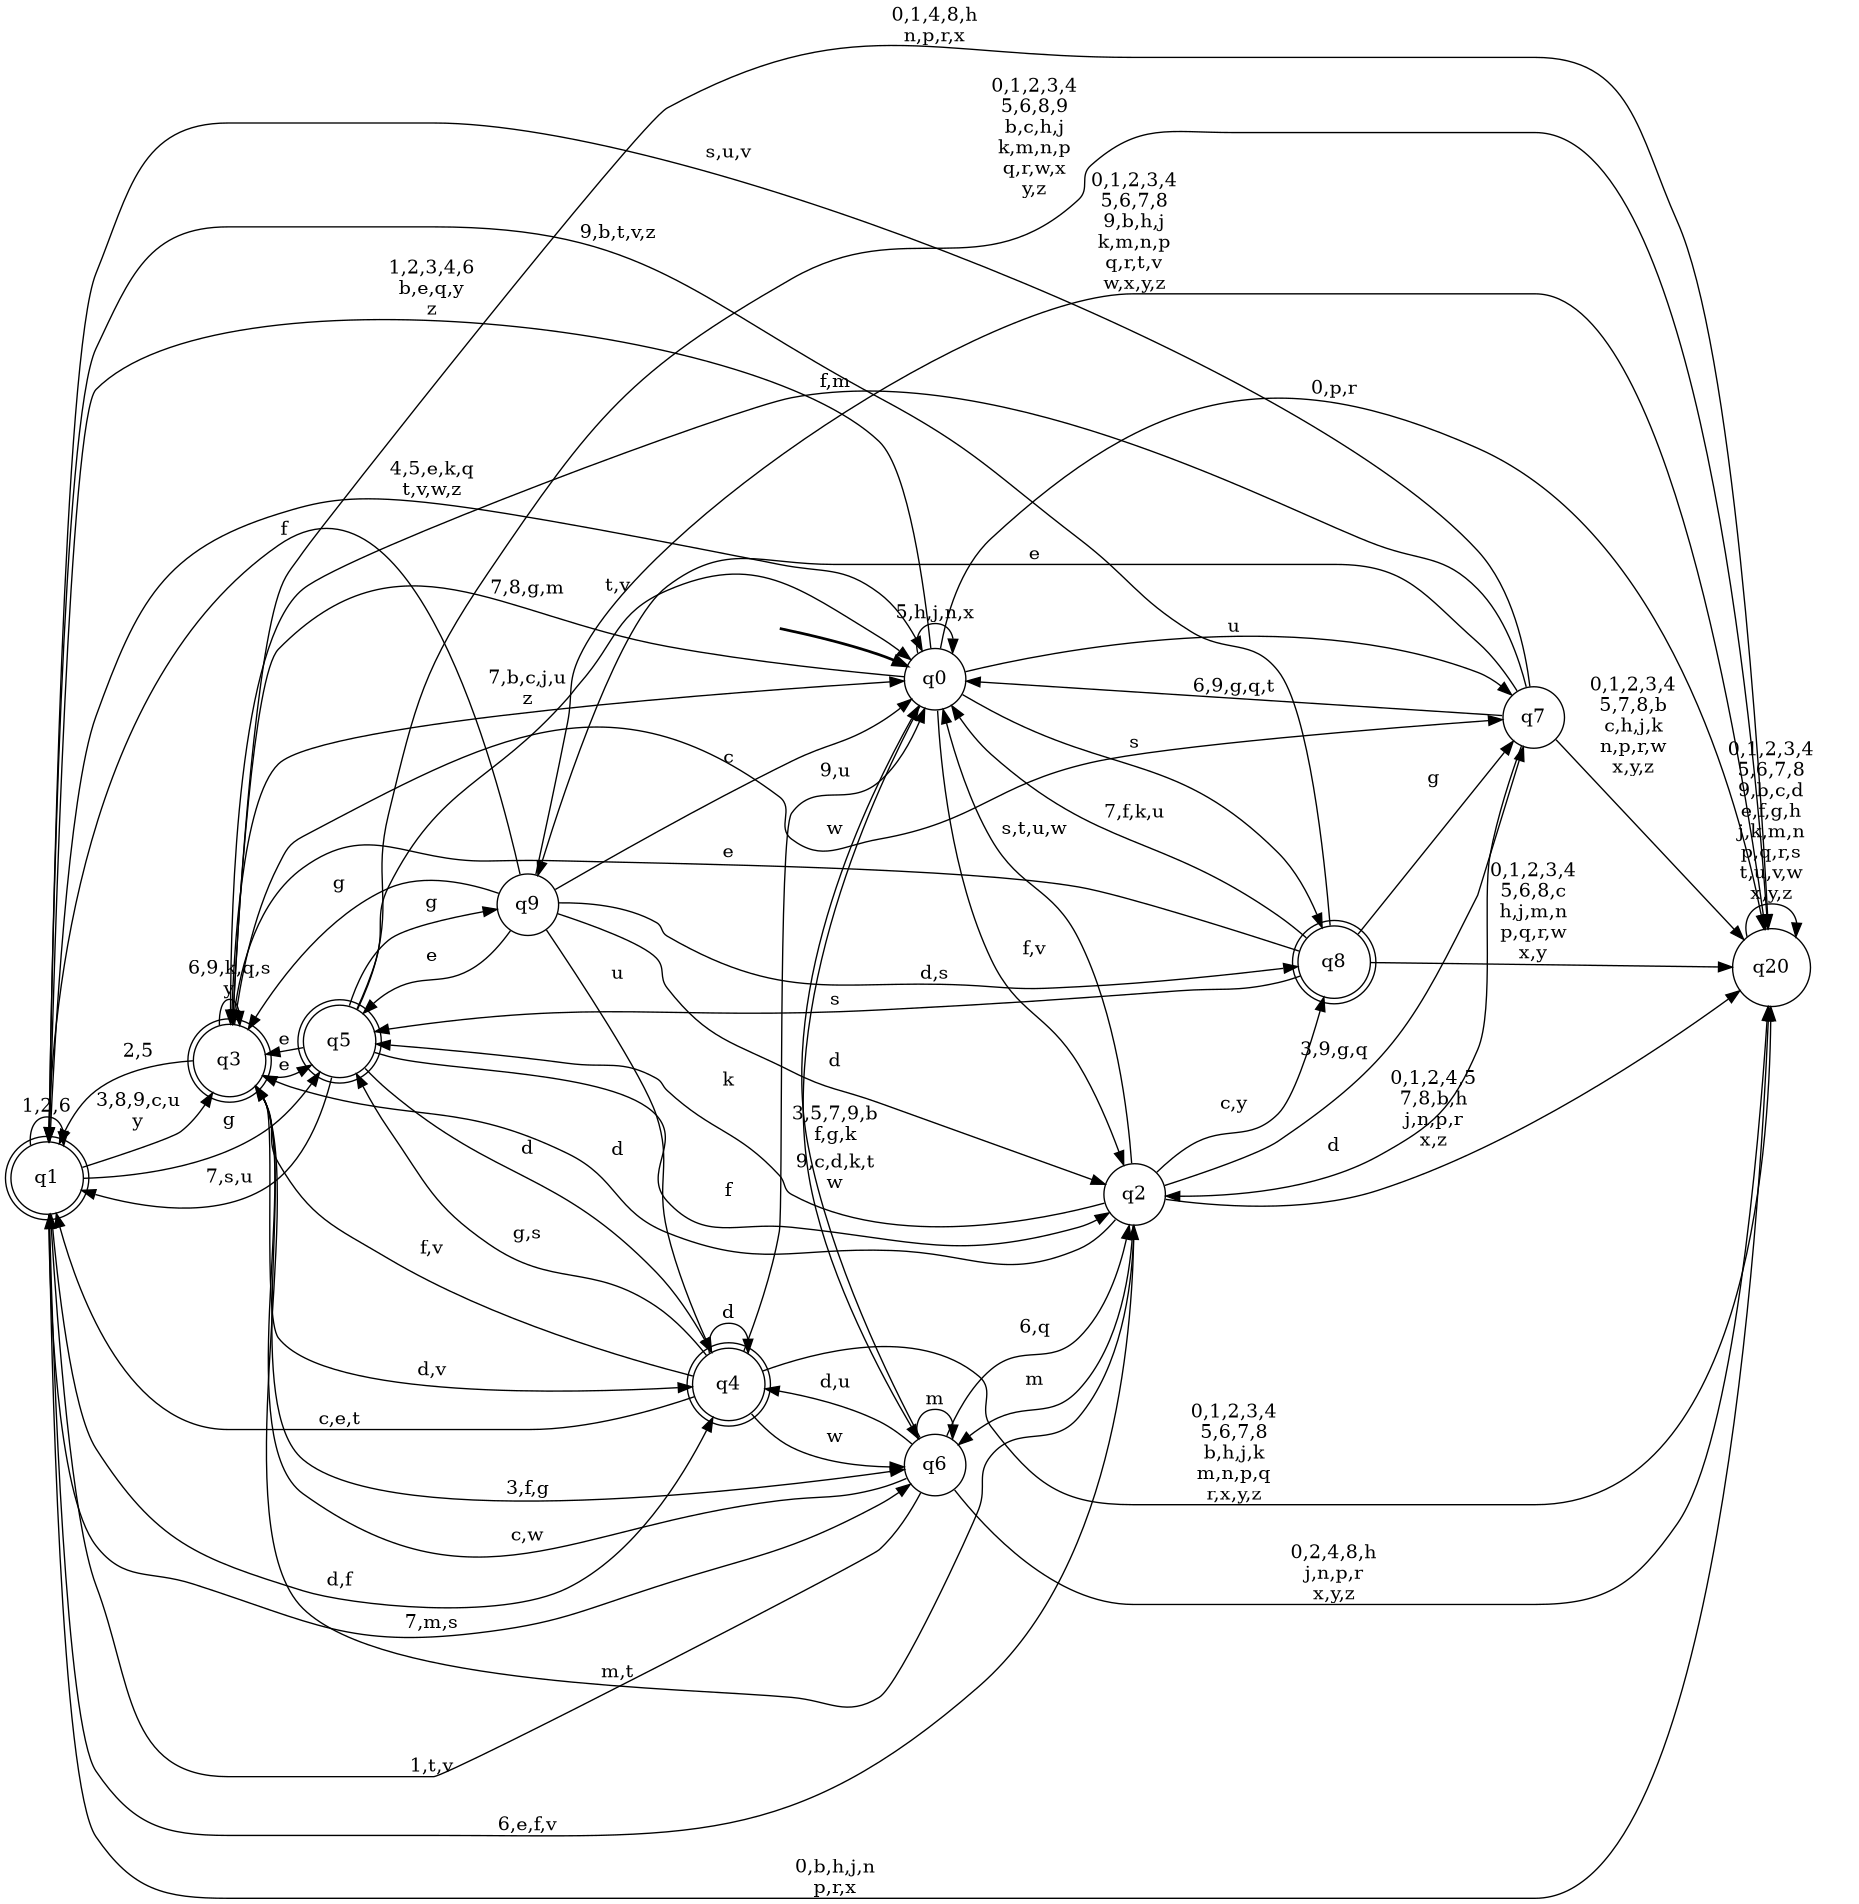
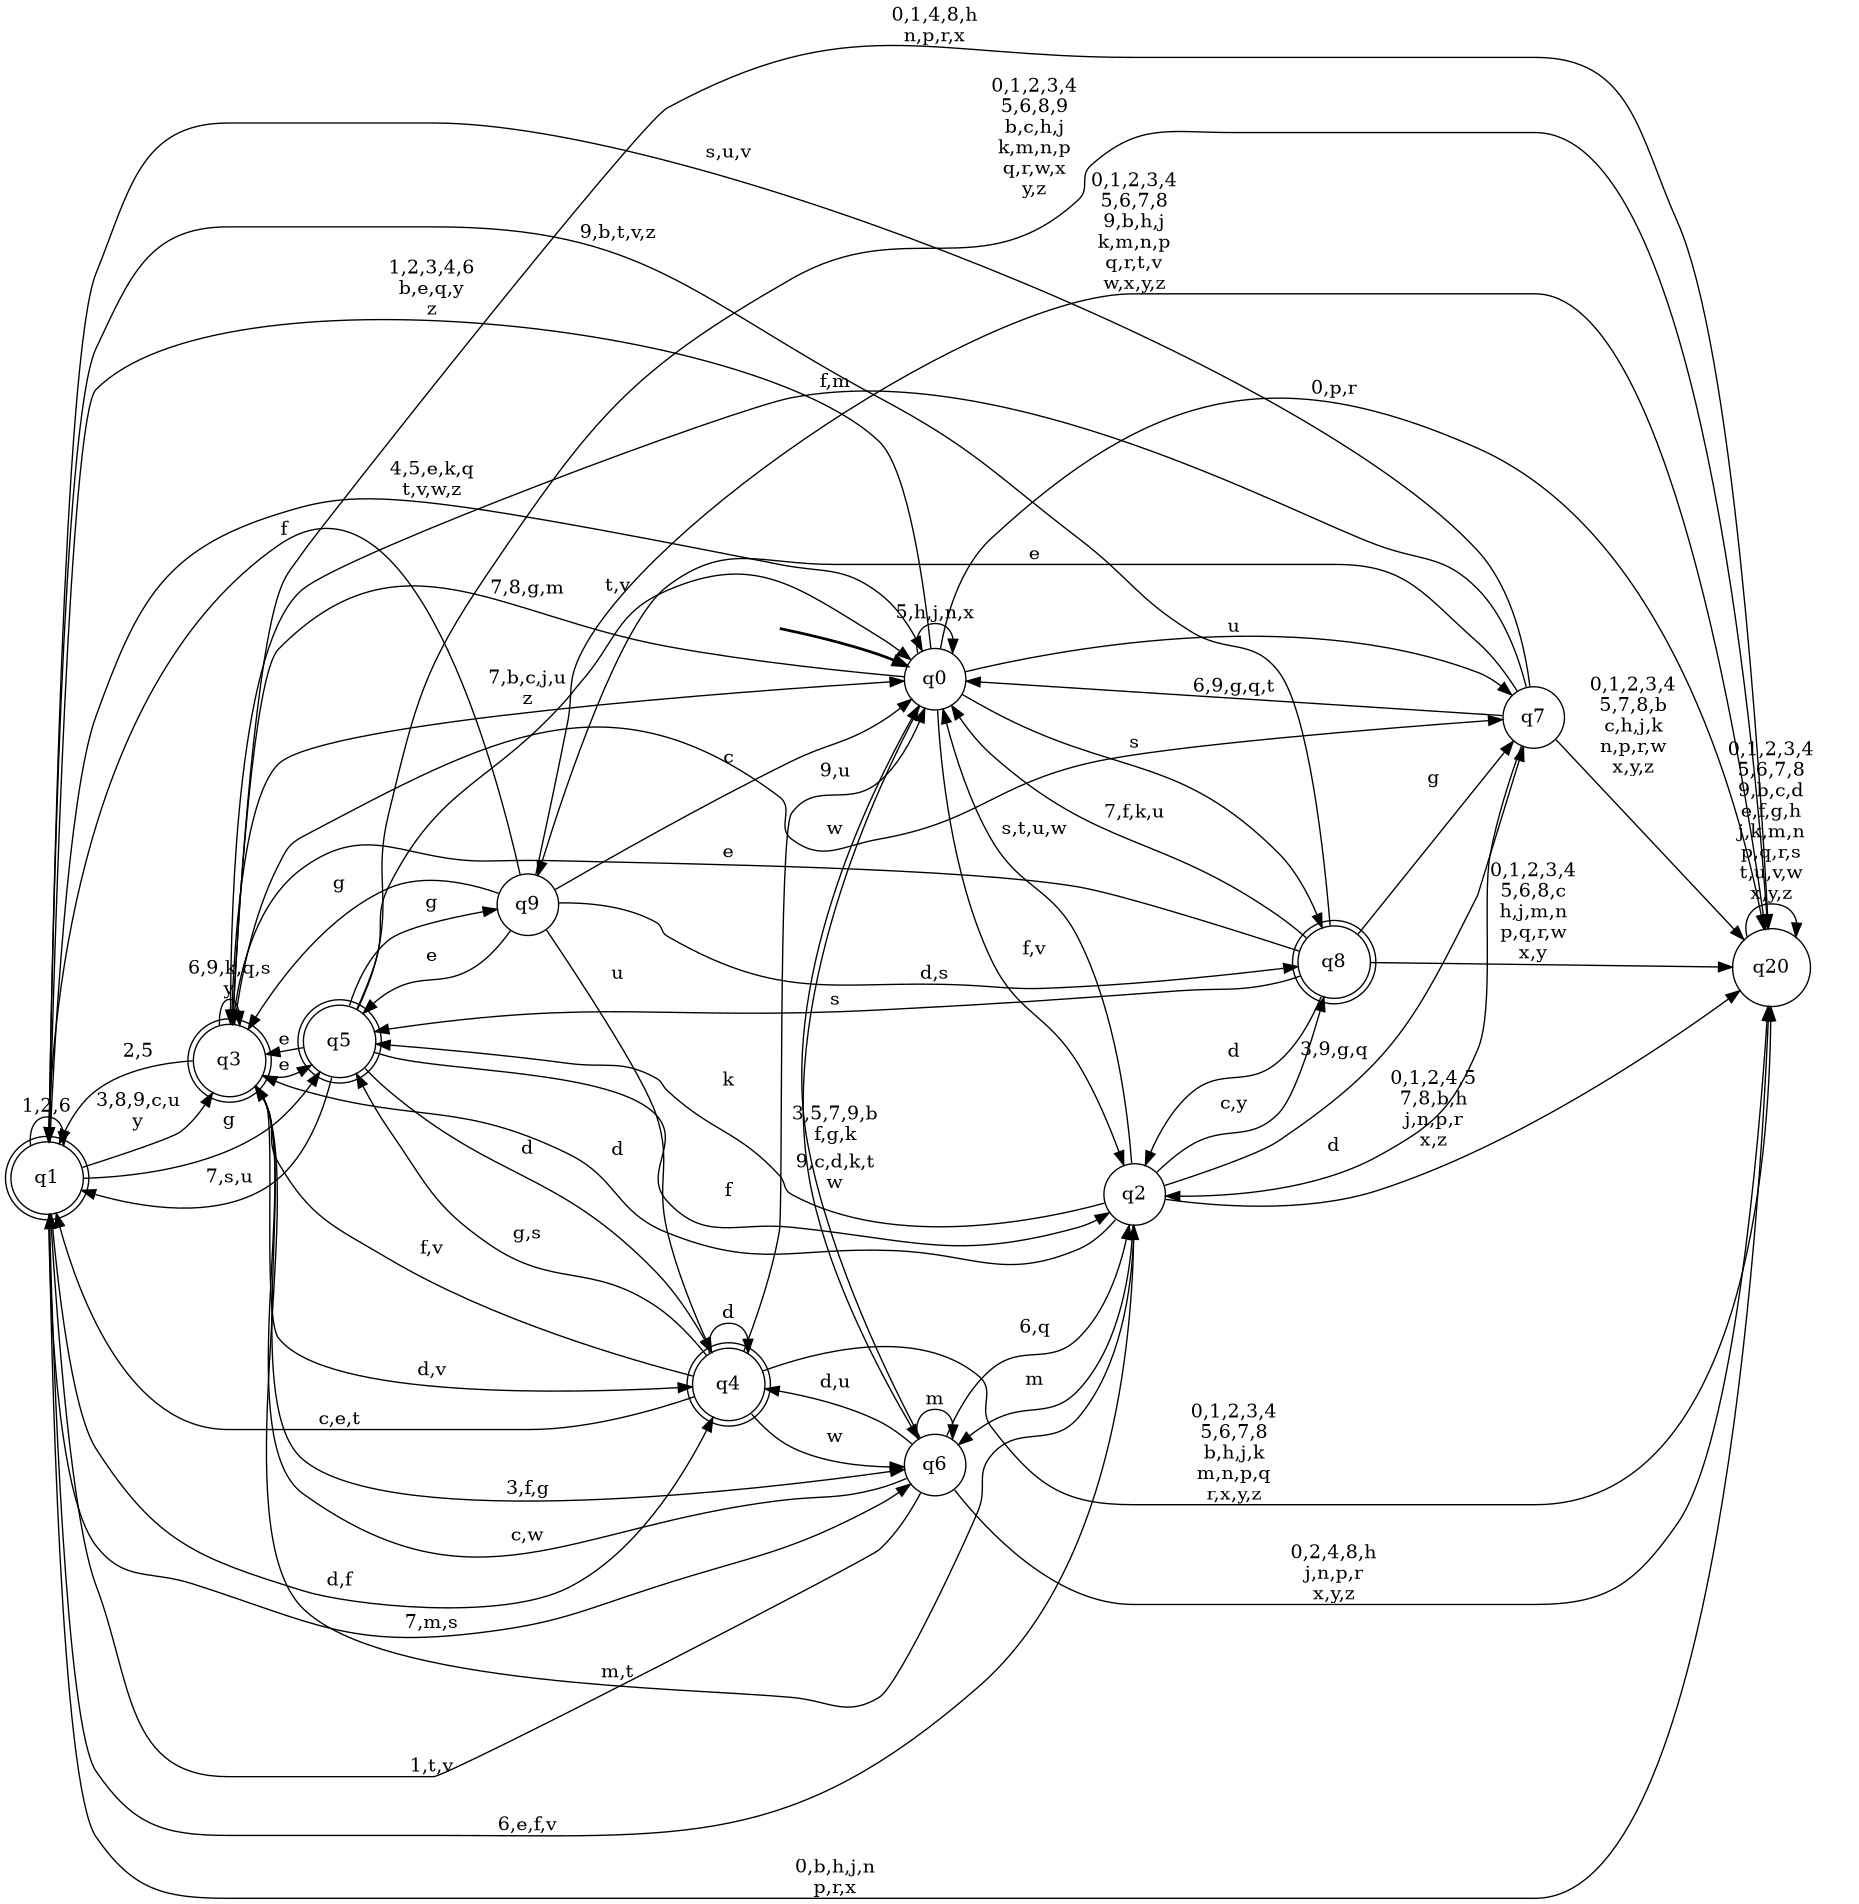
(790, 1071) -> (1238, 1077)
